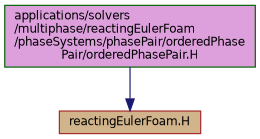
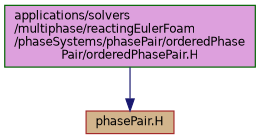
(130, 122) -> (130, 122)
